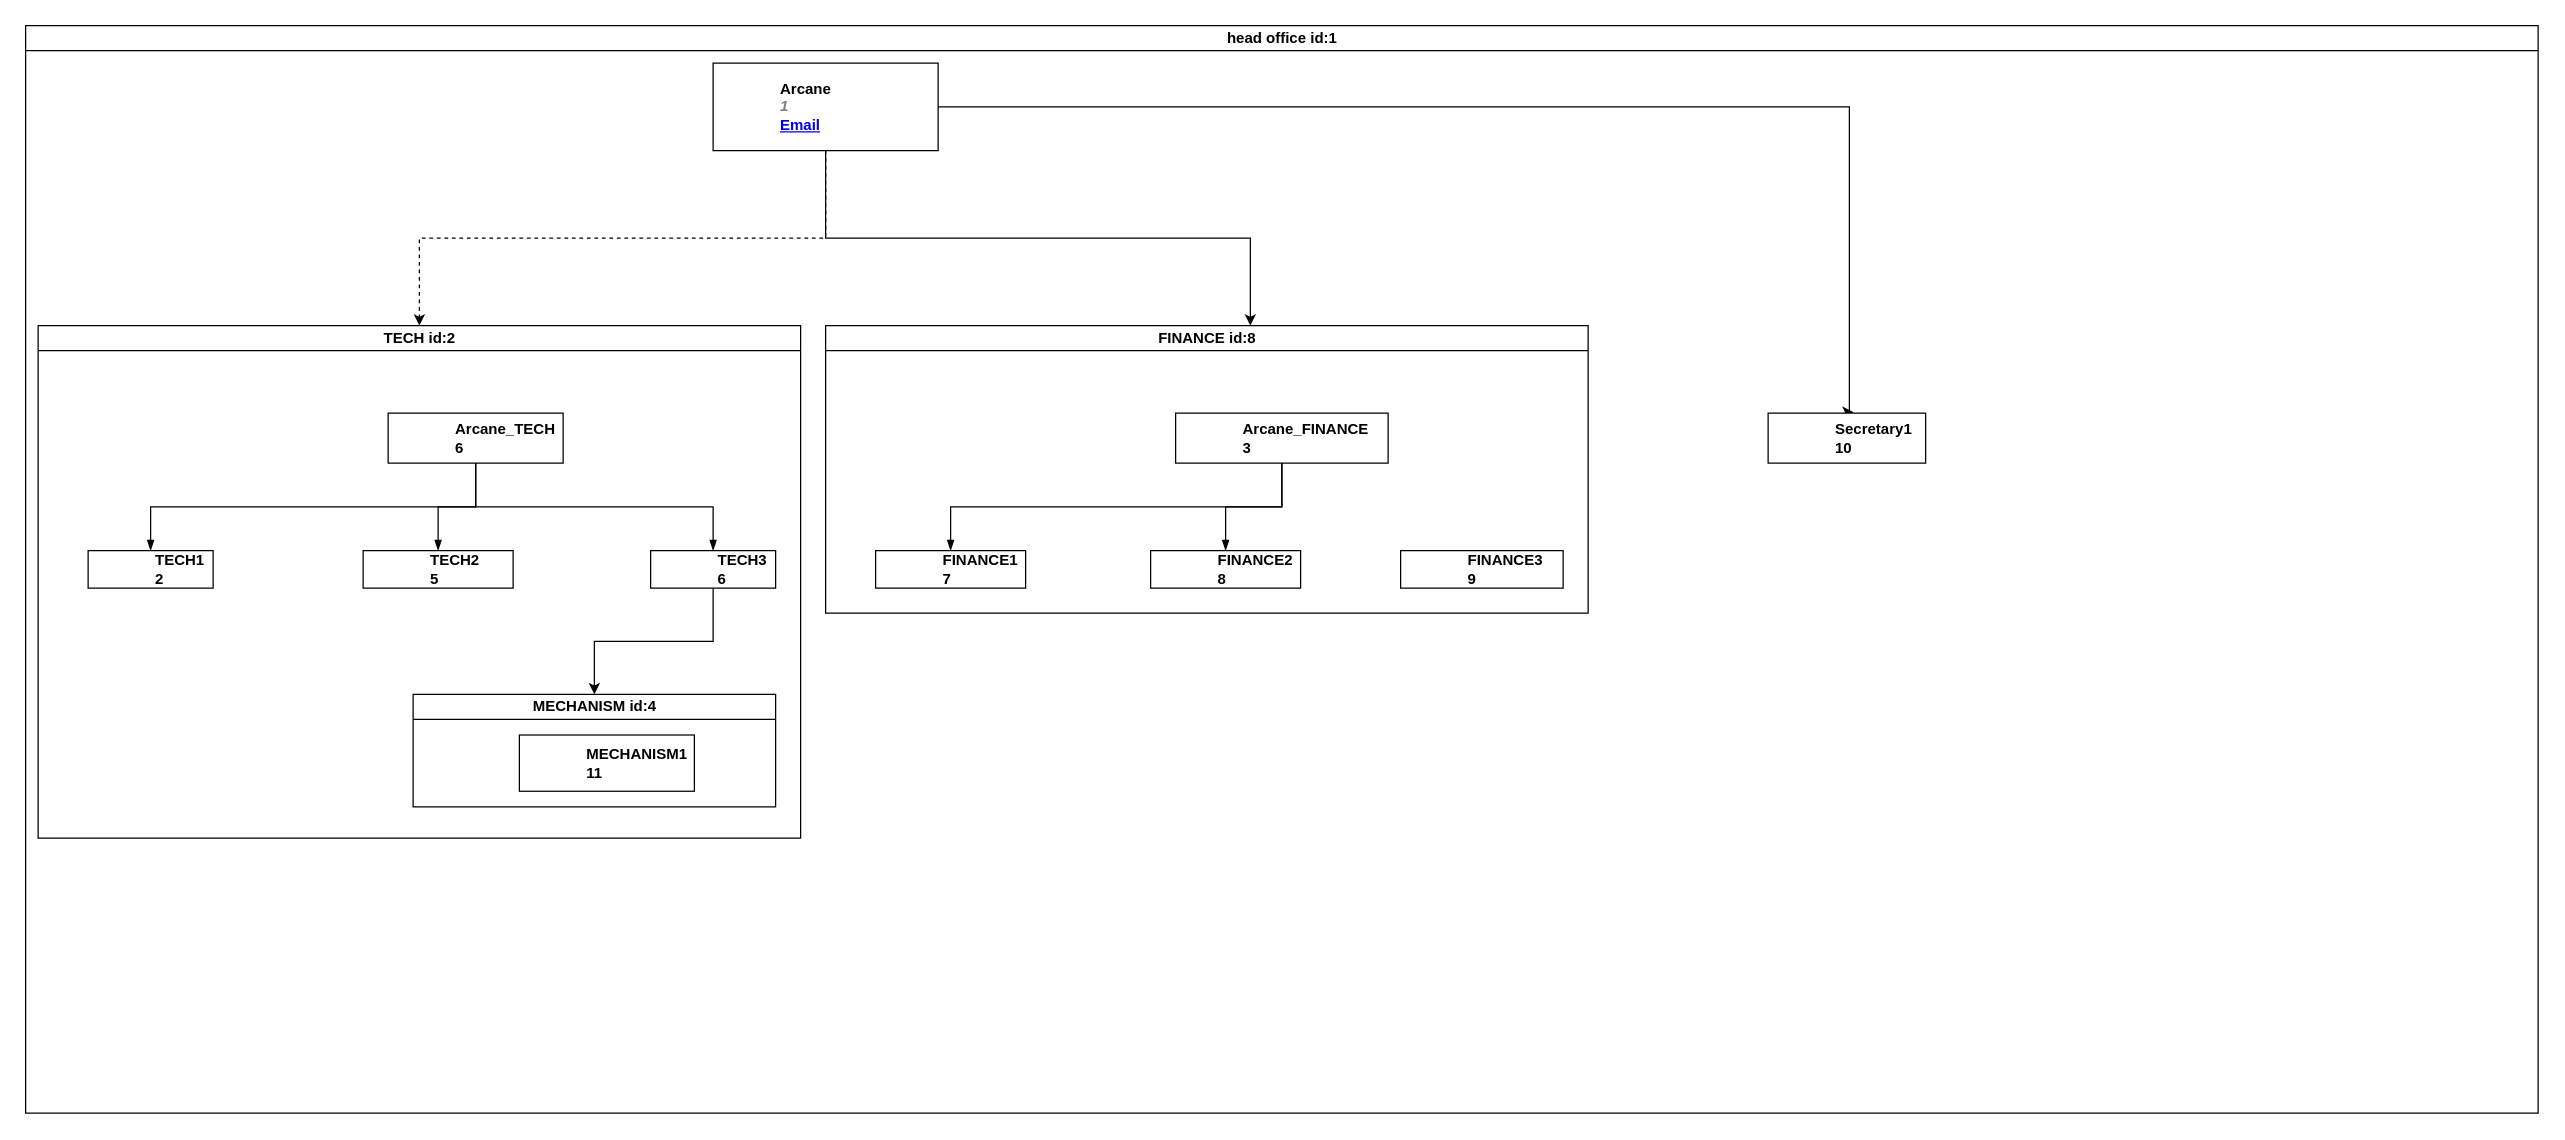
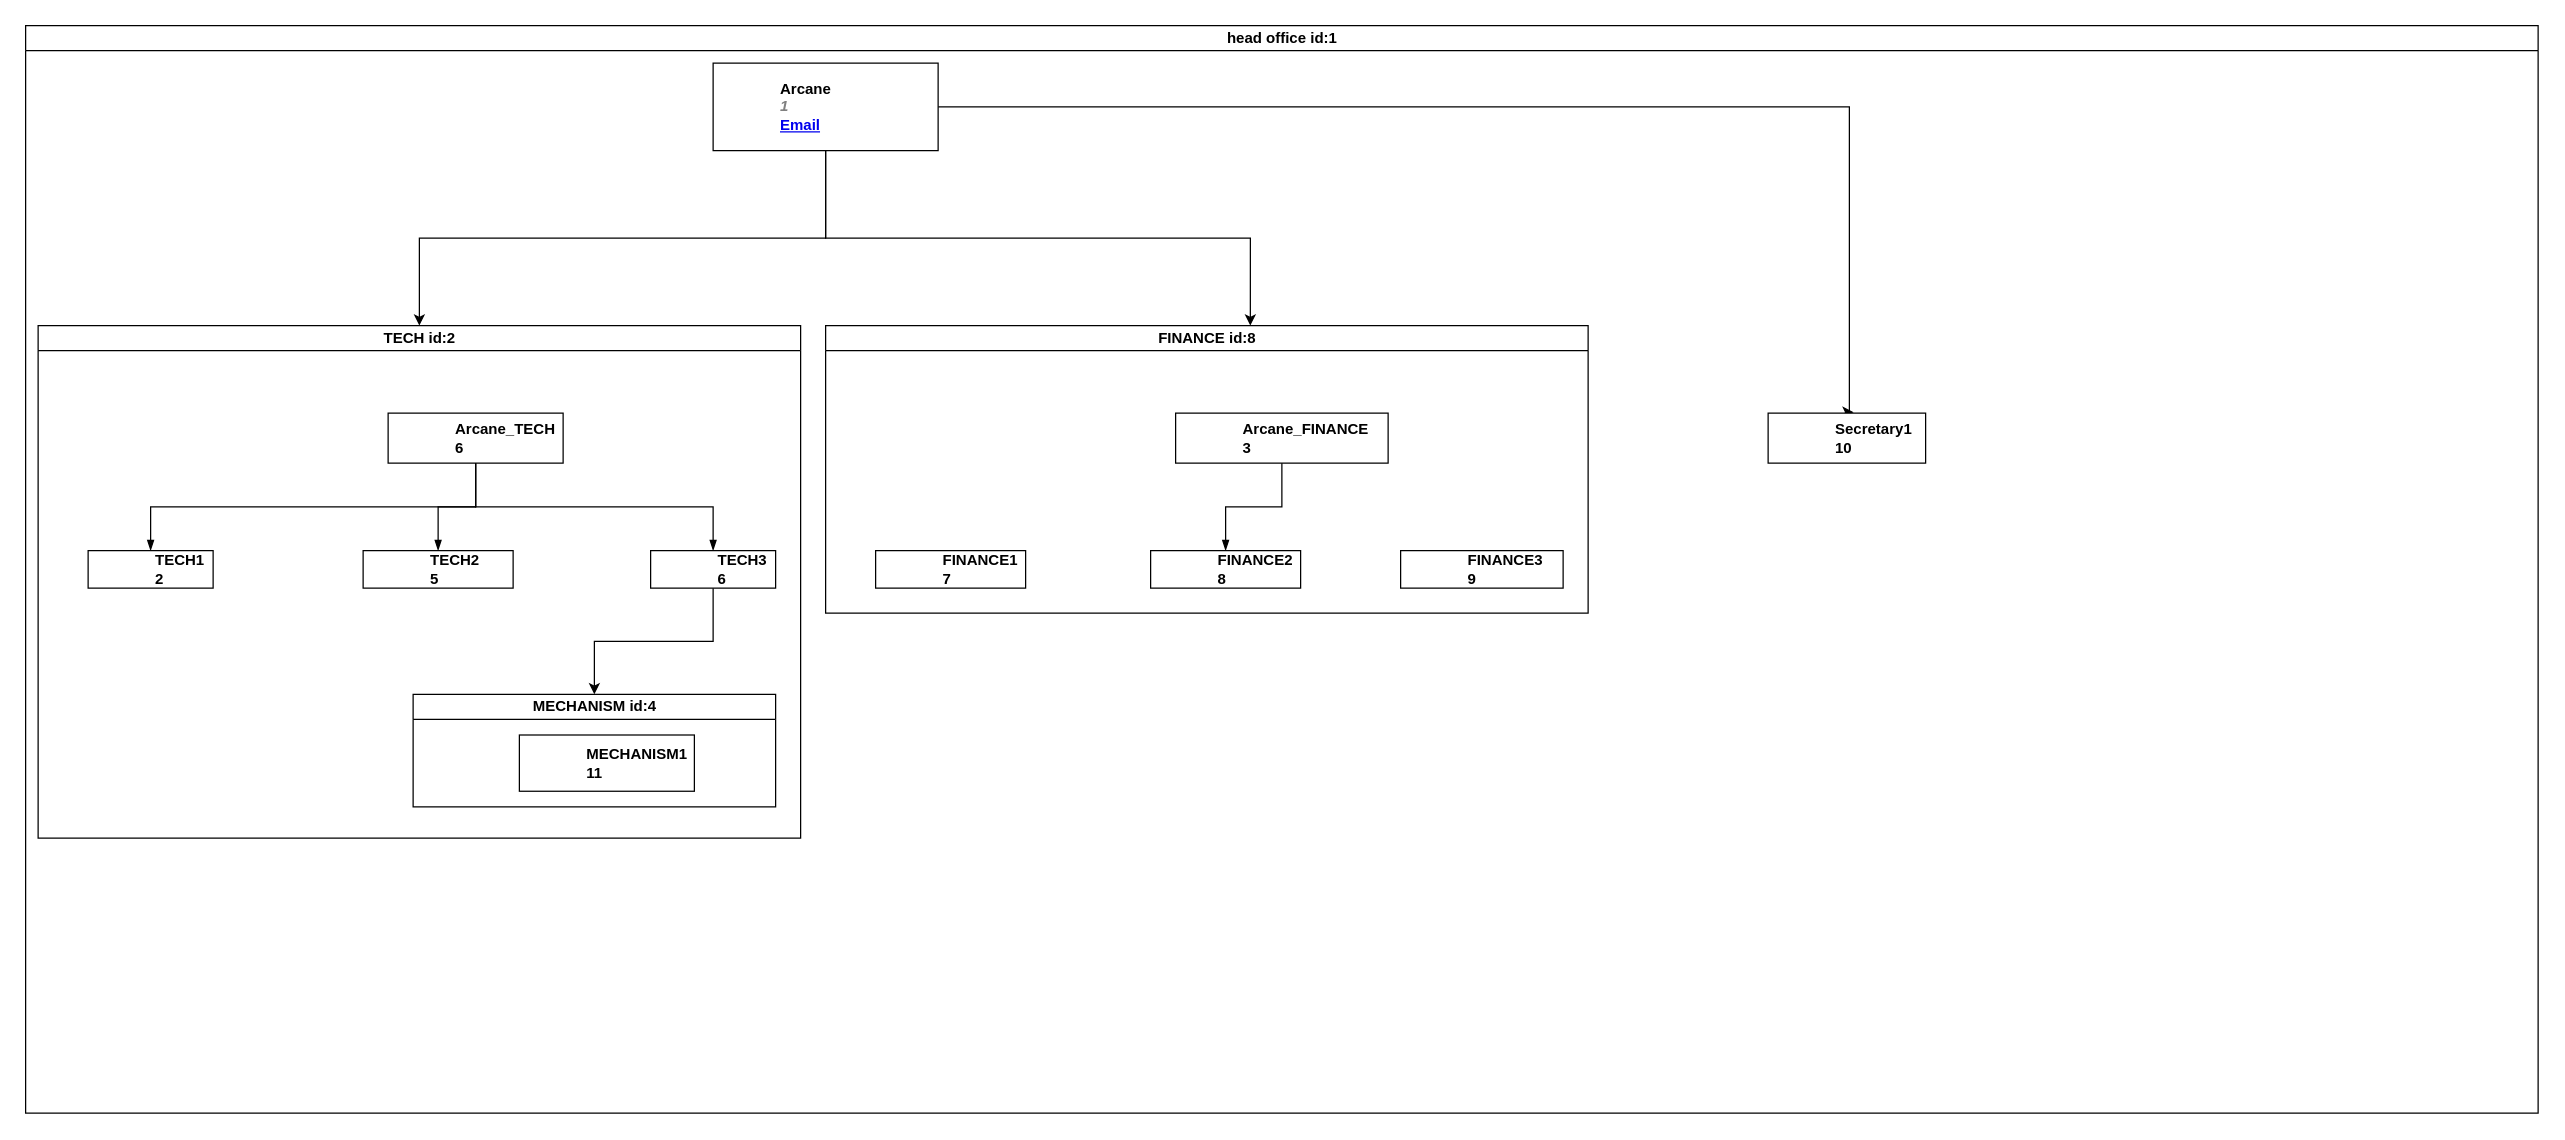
(583, 238) -> (583, 238)
(1071, 507) -> none
